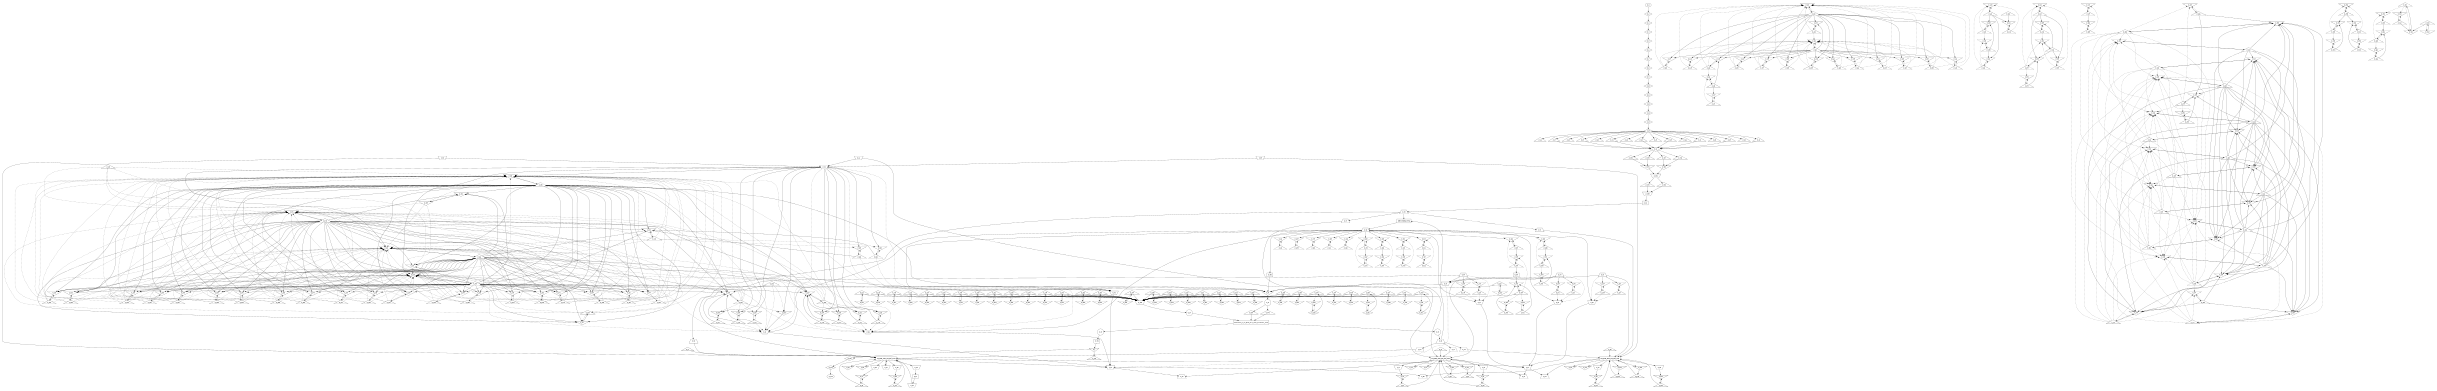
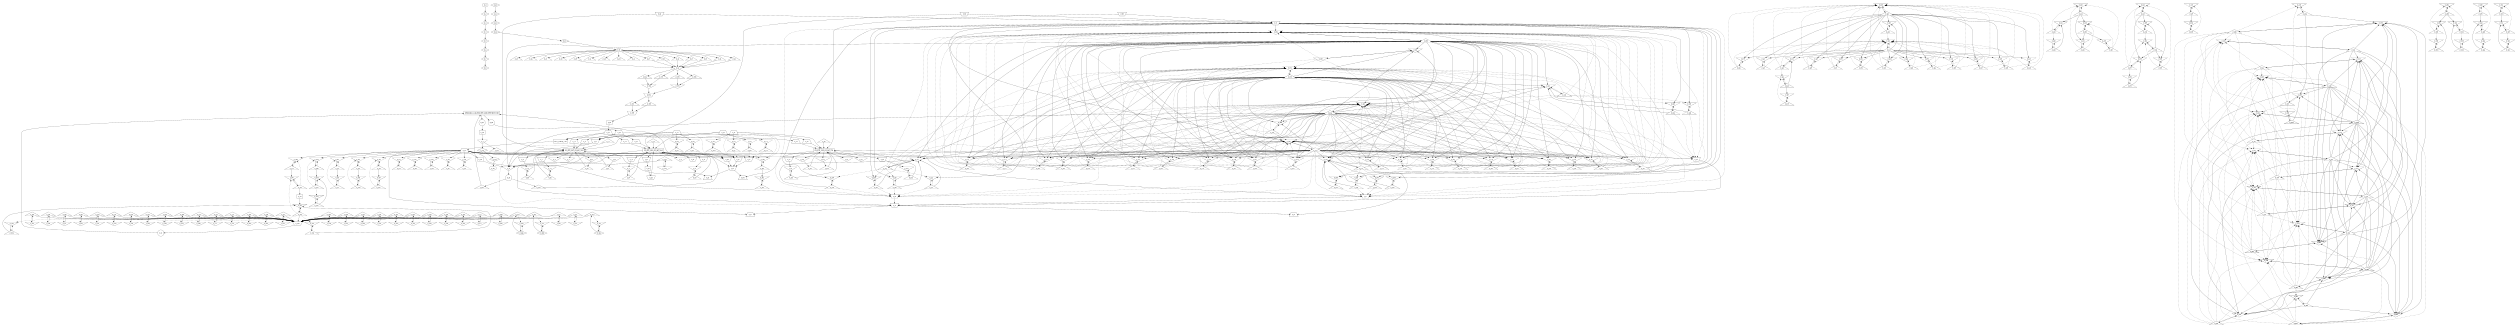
(2395, 9) -> (2511, 17)
(1990, 18) -> (2083, 18)
none -> (2054, 41)
(1648, 77) -> none
(1393, 253) -> (767, 135)
(413, 271) -> (1276, 127)
(622, 308) -> (968, 164)
(775, 322) -> (1392, 182)
(862, 368) -> none
